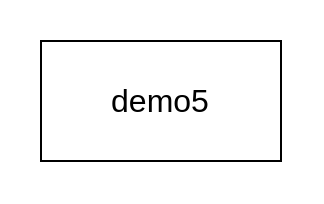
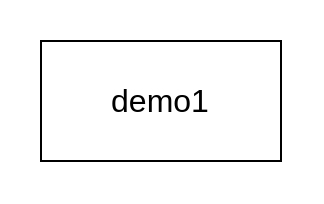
(161, 101) -> (161, 101)
